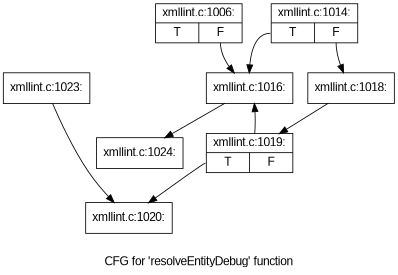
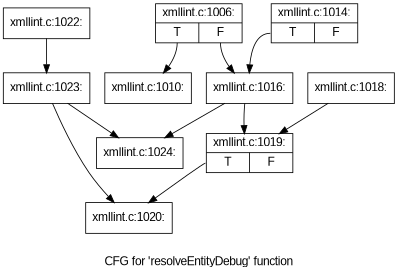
none -> (47, 23)
(337, 54) -> none
none -> (148, 88)
none -> (89, 118)
(255, 123) -> (244, 114)
